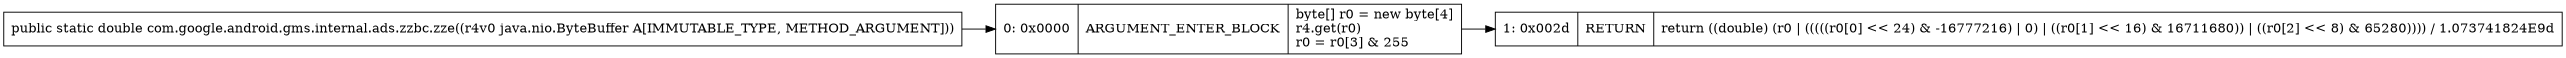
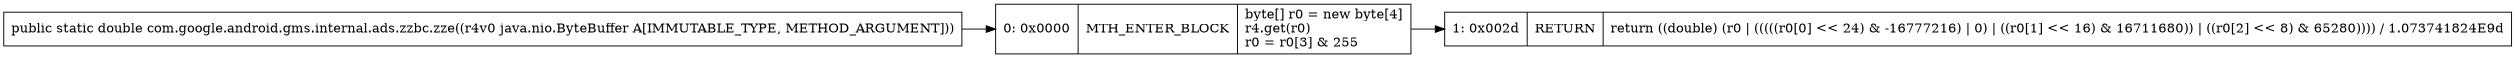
(1183, 29) -> (1158, 29)
